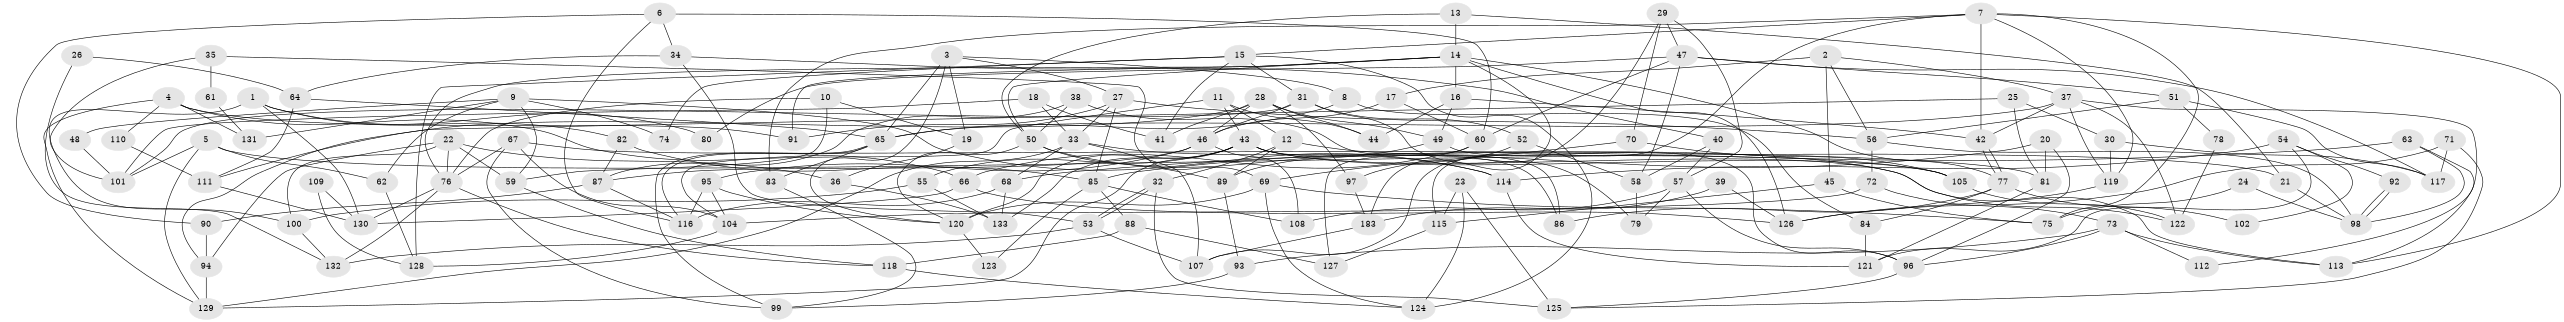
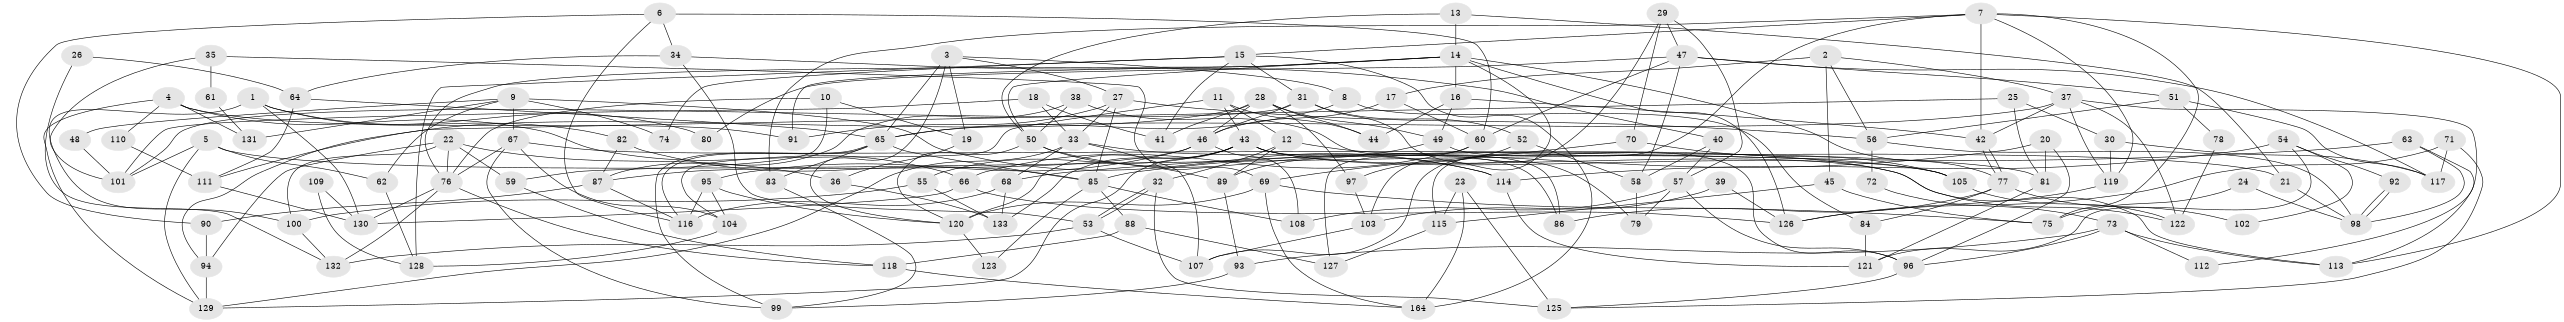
(537, 139) -> (513, 119)
none -> (985, 165)
(1081, 213) -> none
(1369, 224) -> (1369, 224)
(1418, 309) -> (1418, 309)
